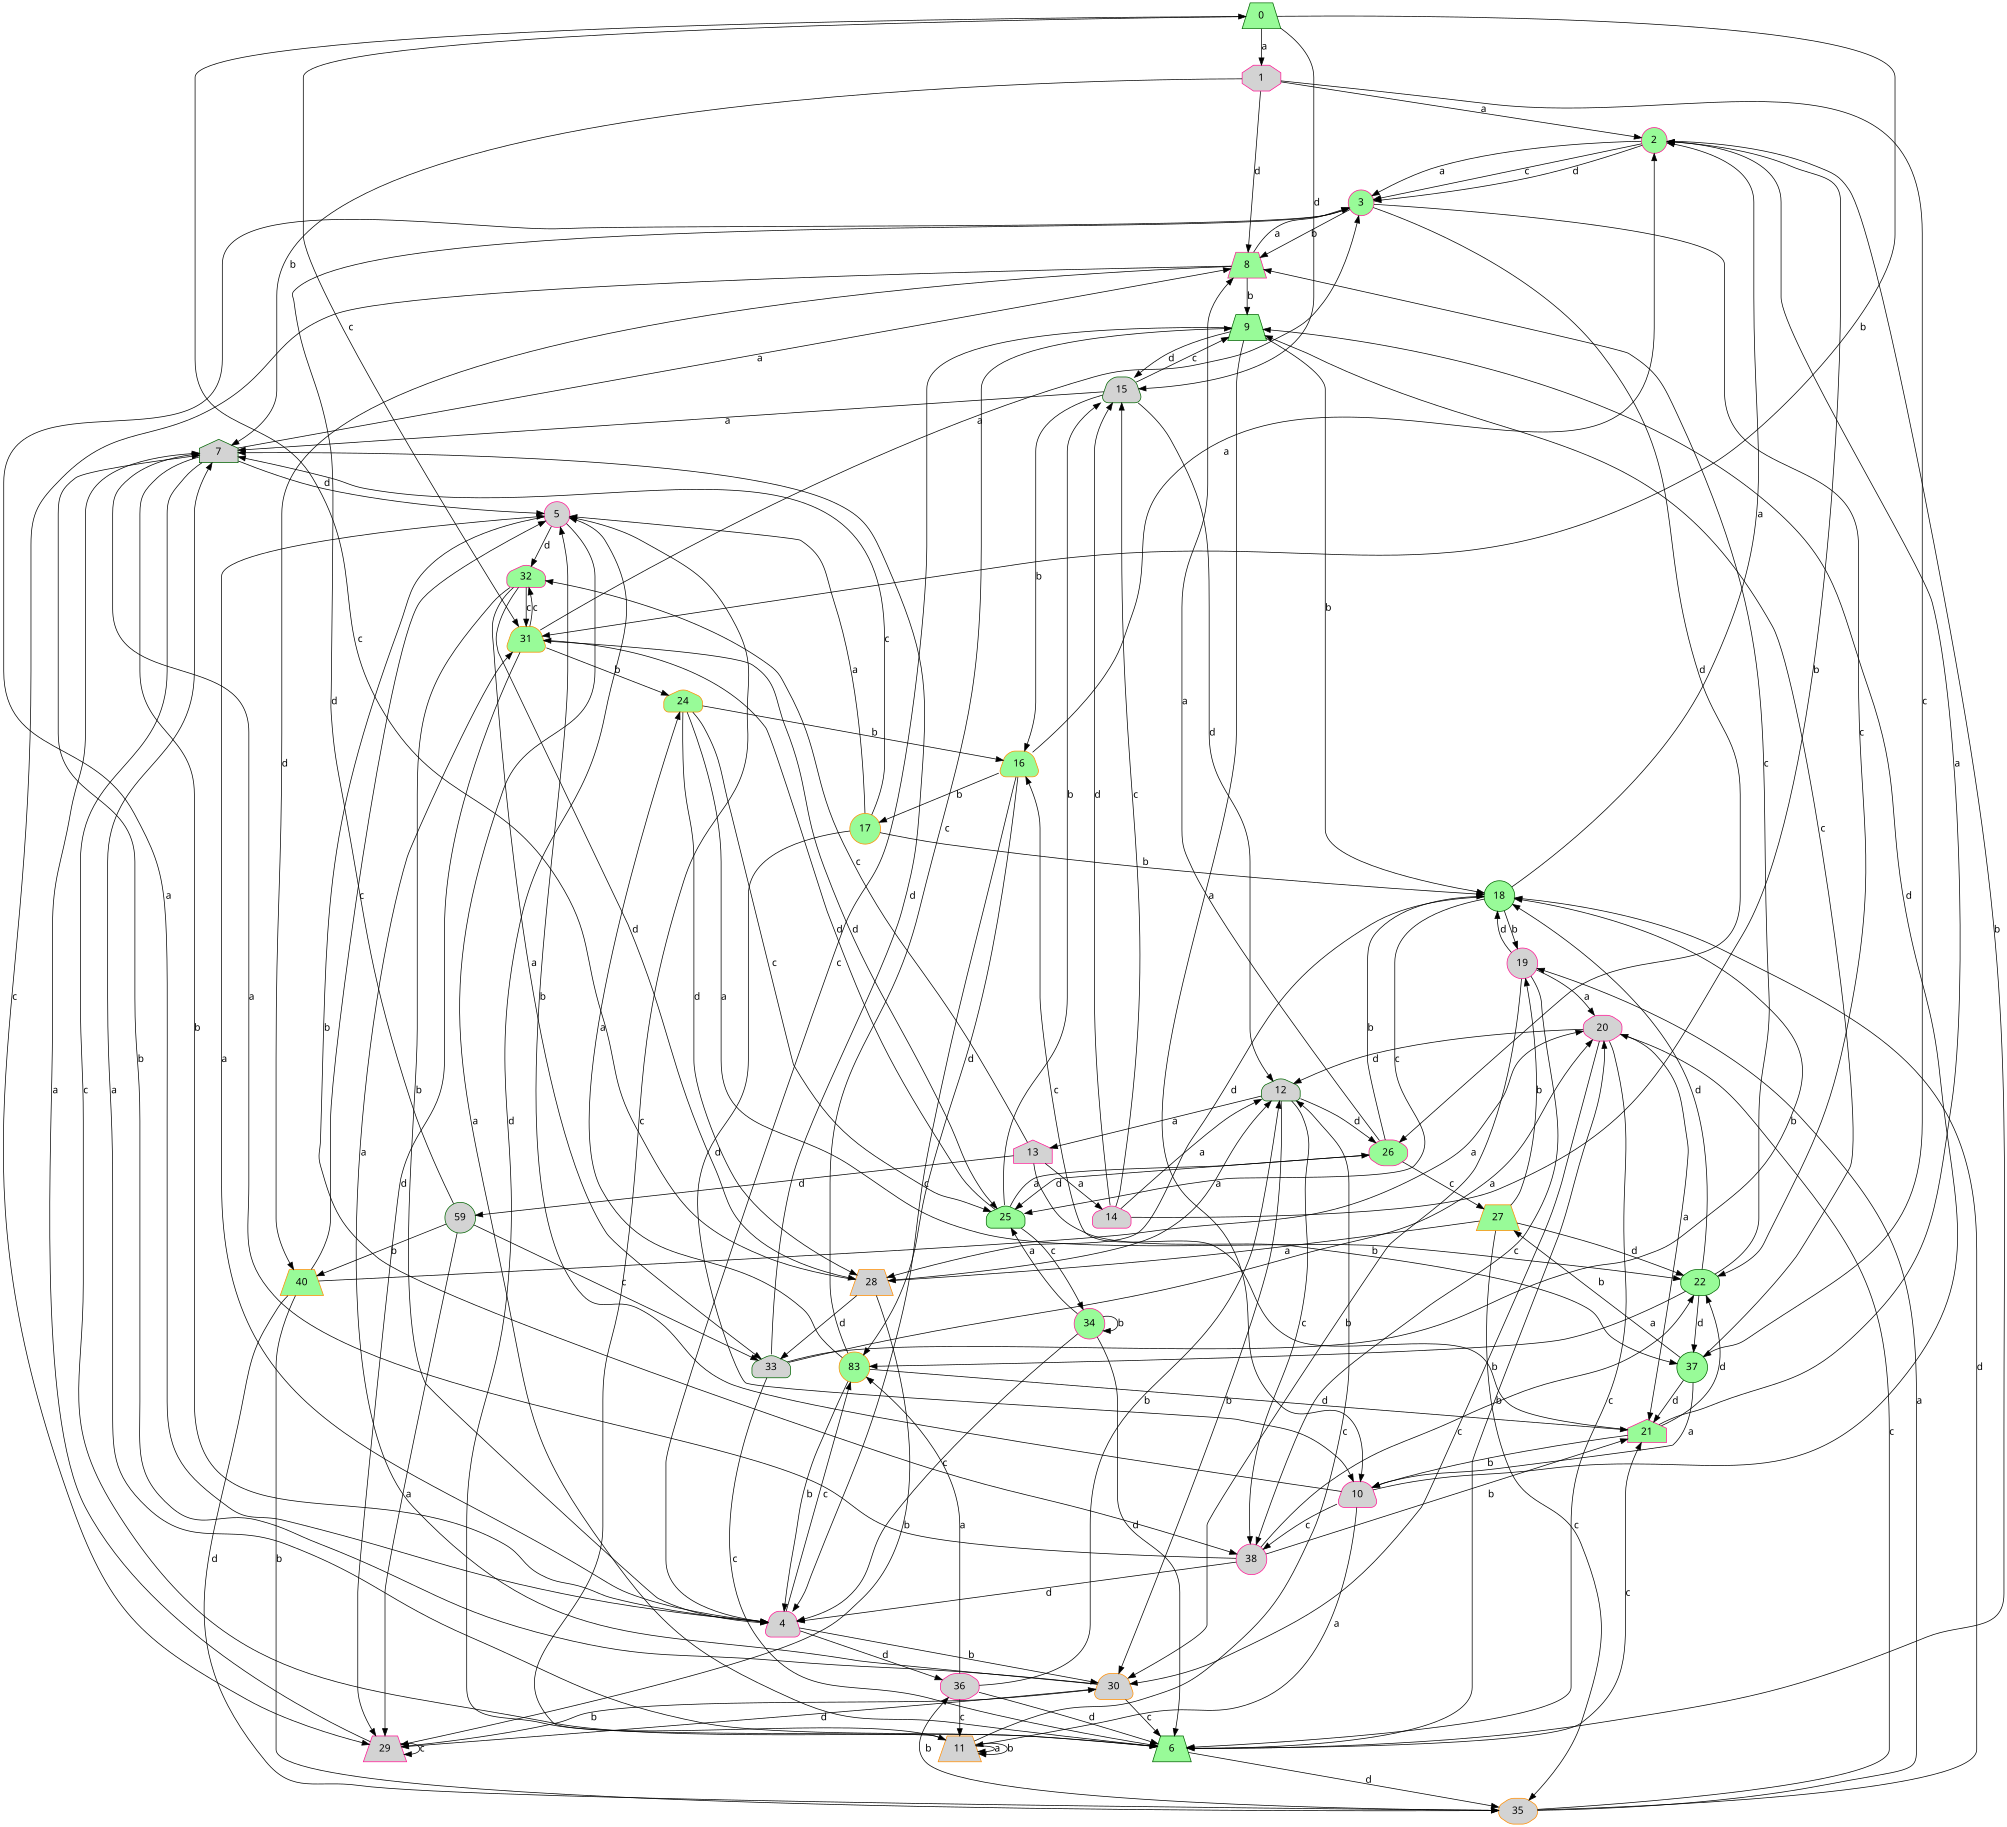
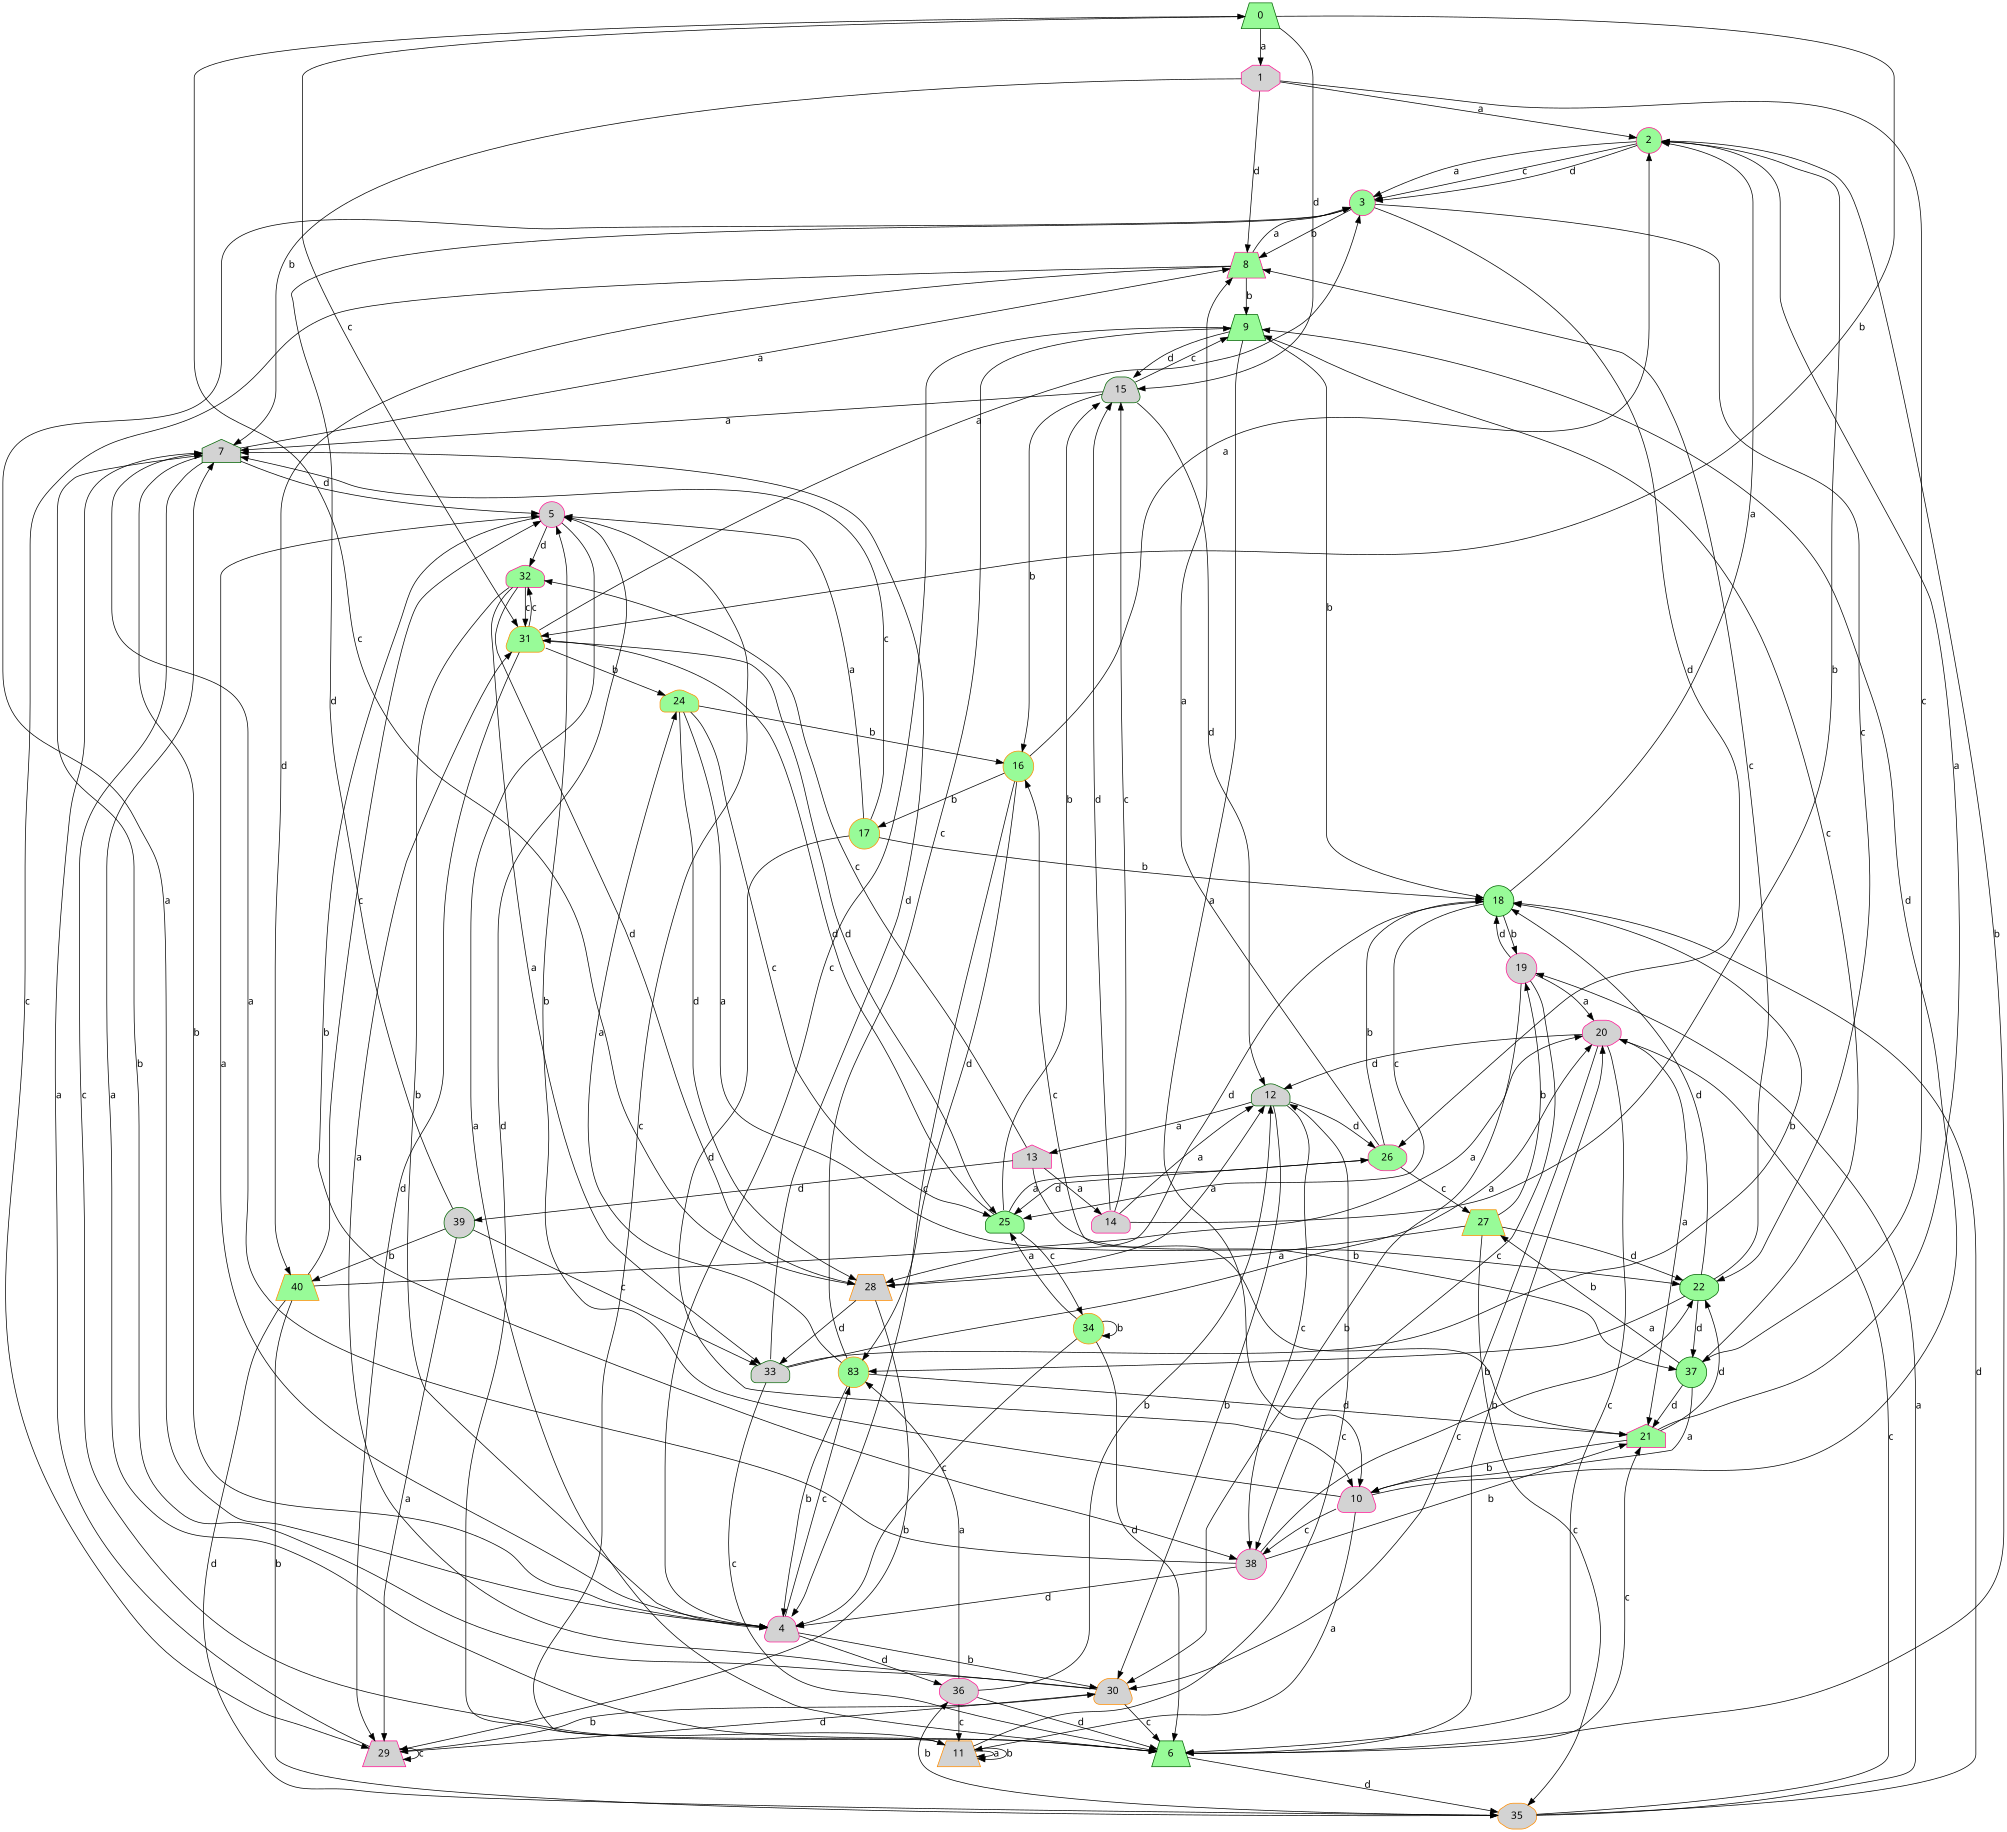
(1019, 764) -> (1018, 766)
(460, 1218) -> (459, 1223)
(1089, 1324) -> (1089, 1329)
